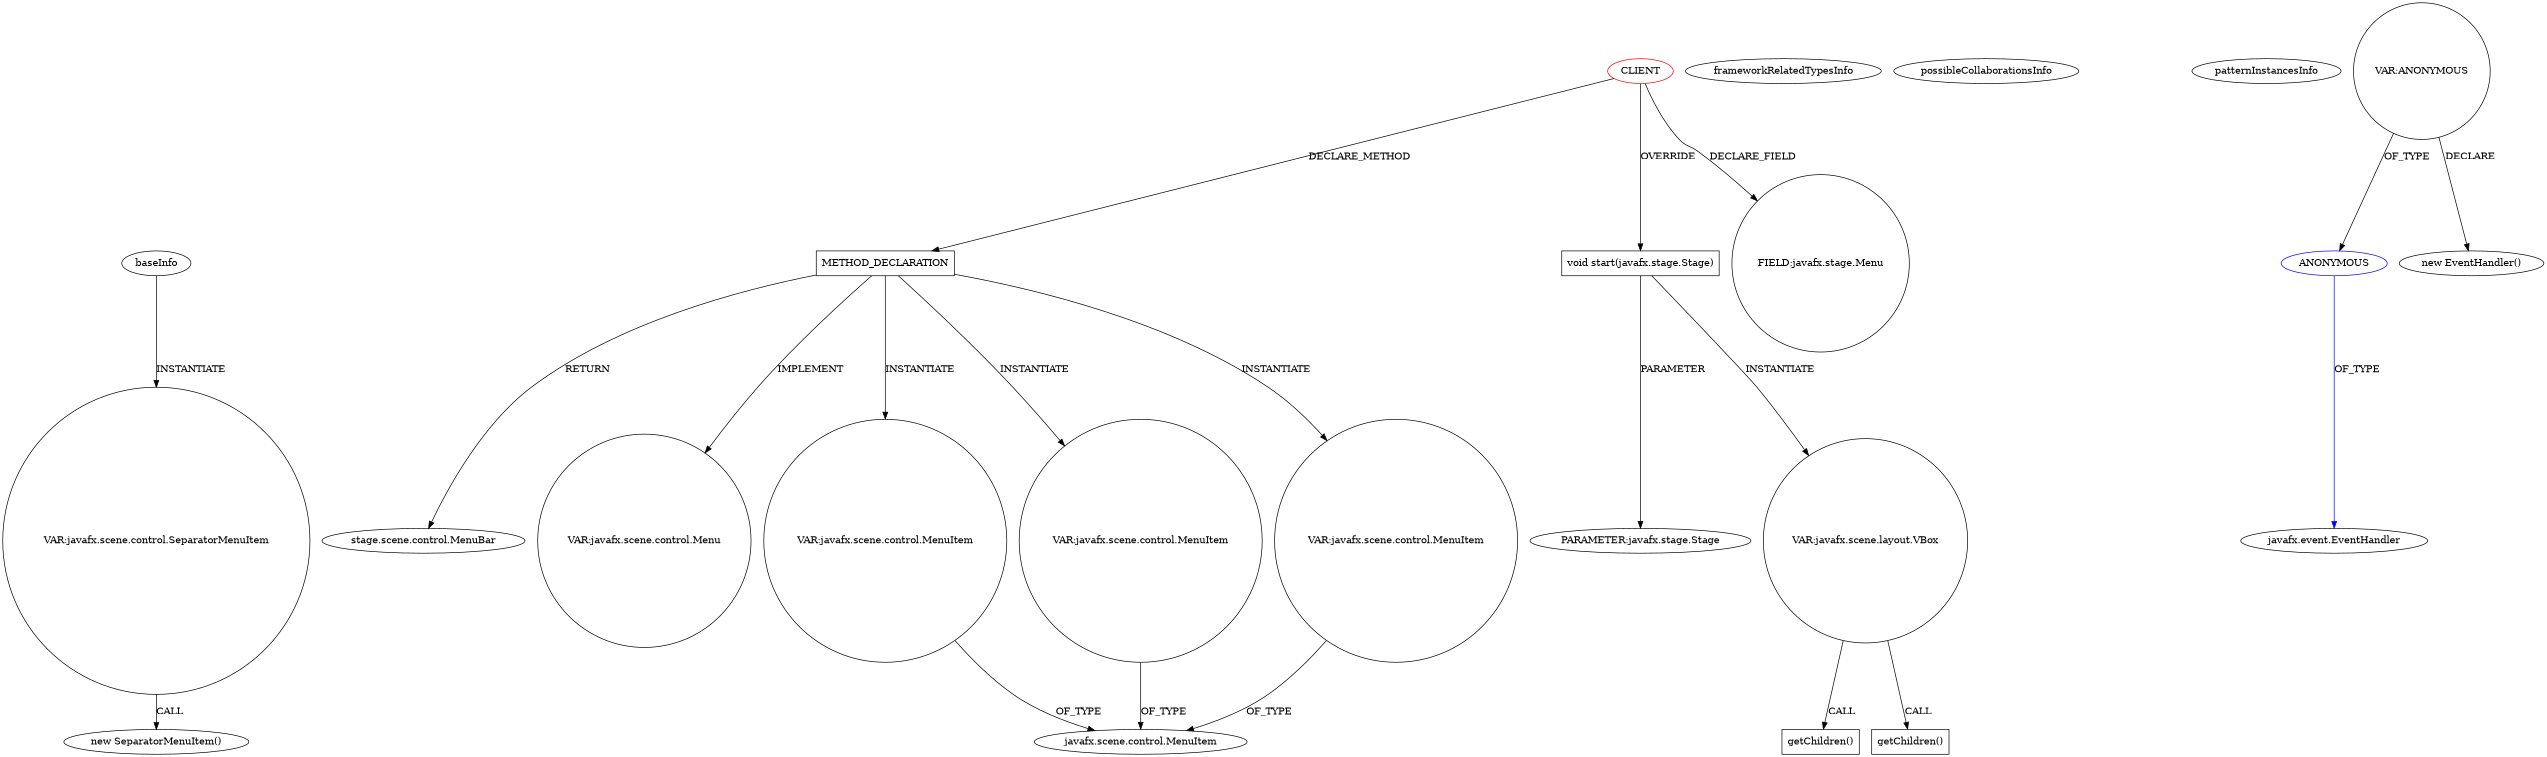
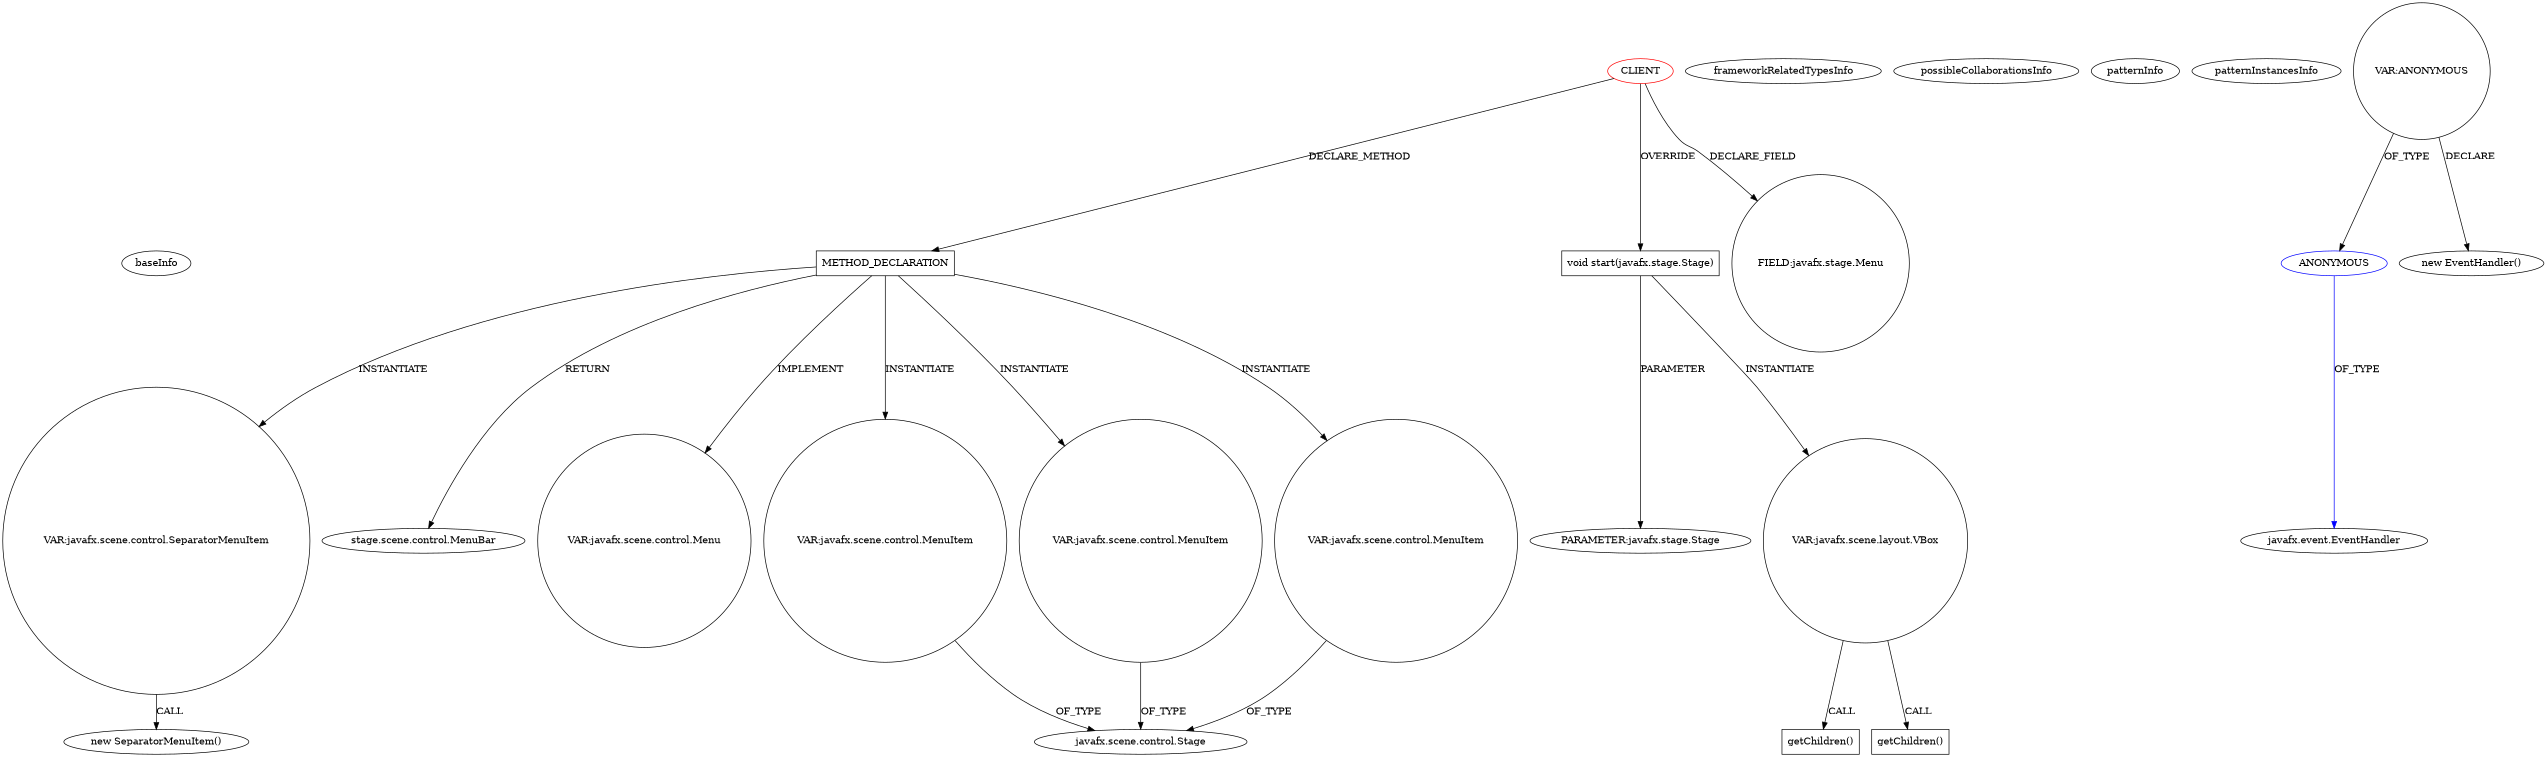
none -> (2135, 71)
(156, 328) -> (530, 310)
(1141, 742) -> (1141, 742)
